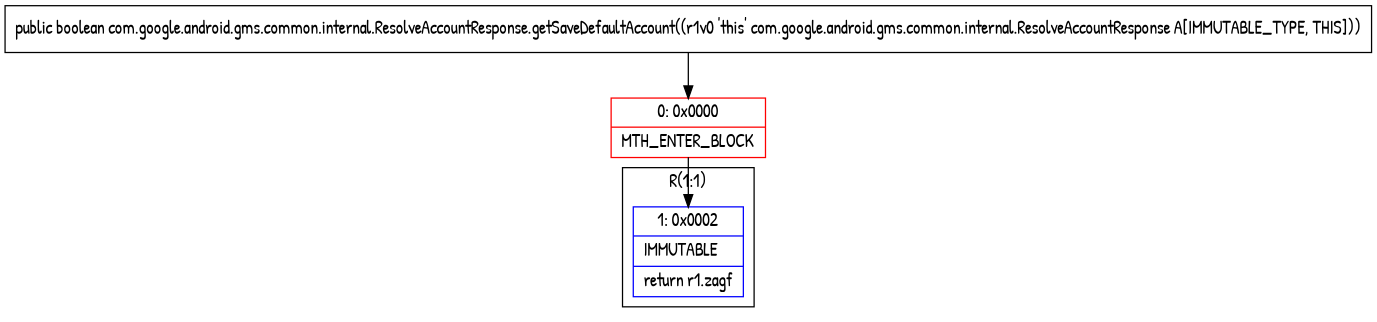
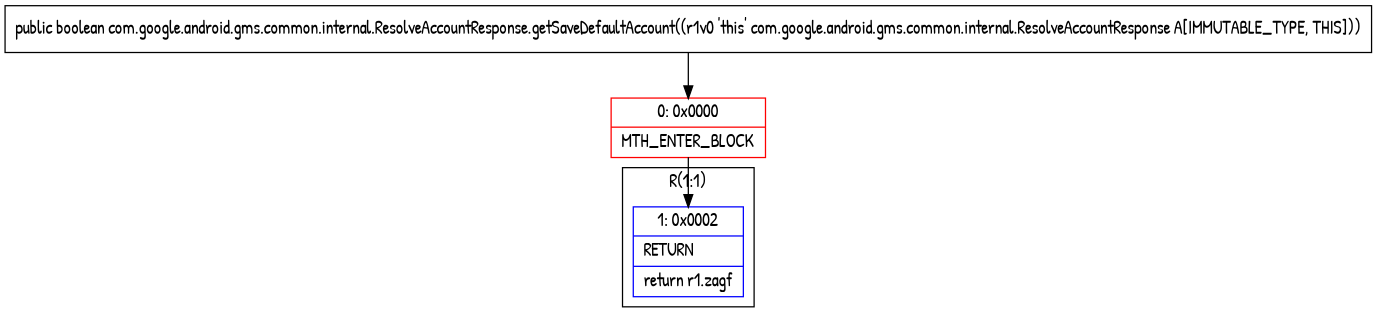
(681, 251) -> (669, 251)
